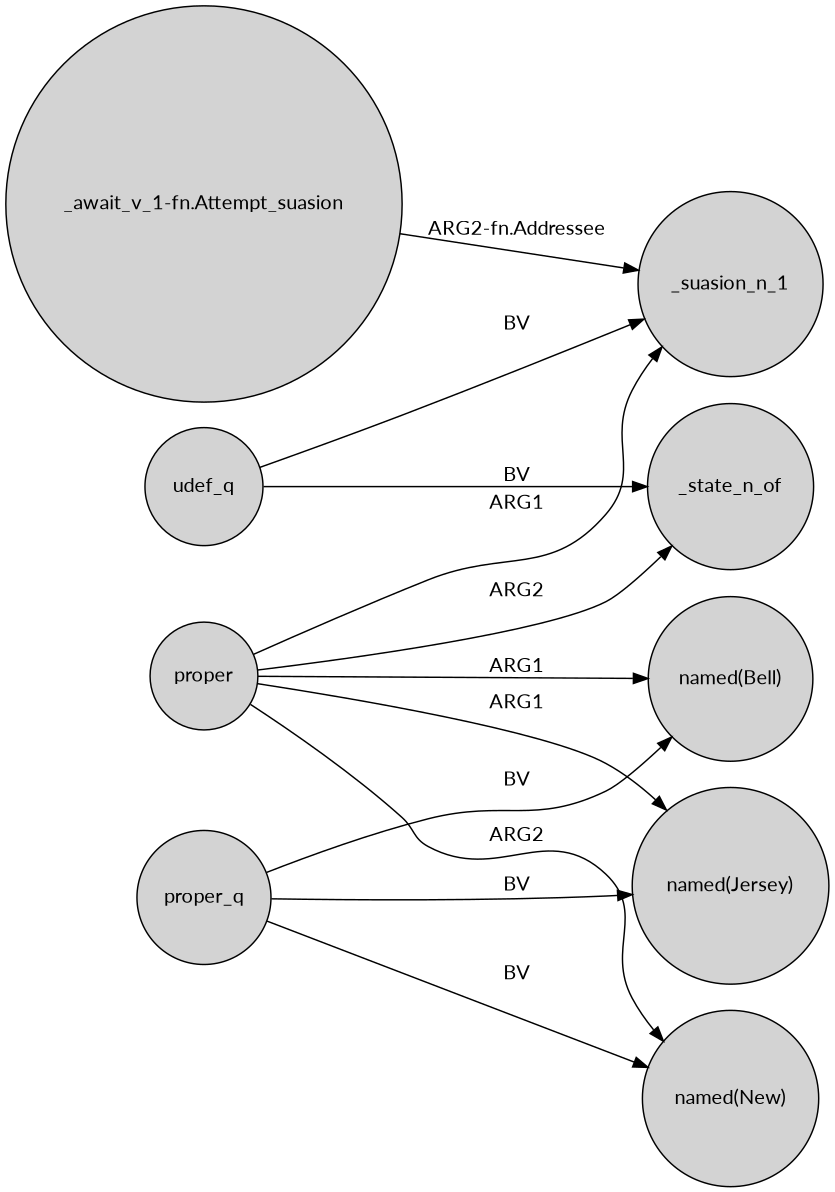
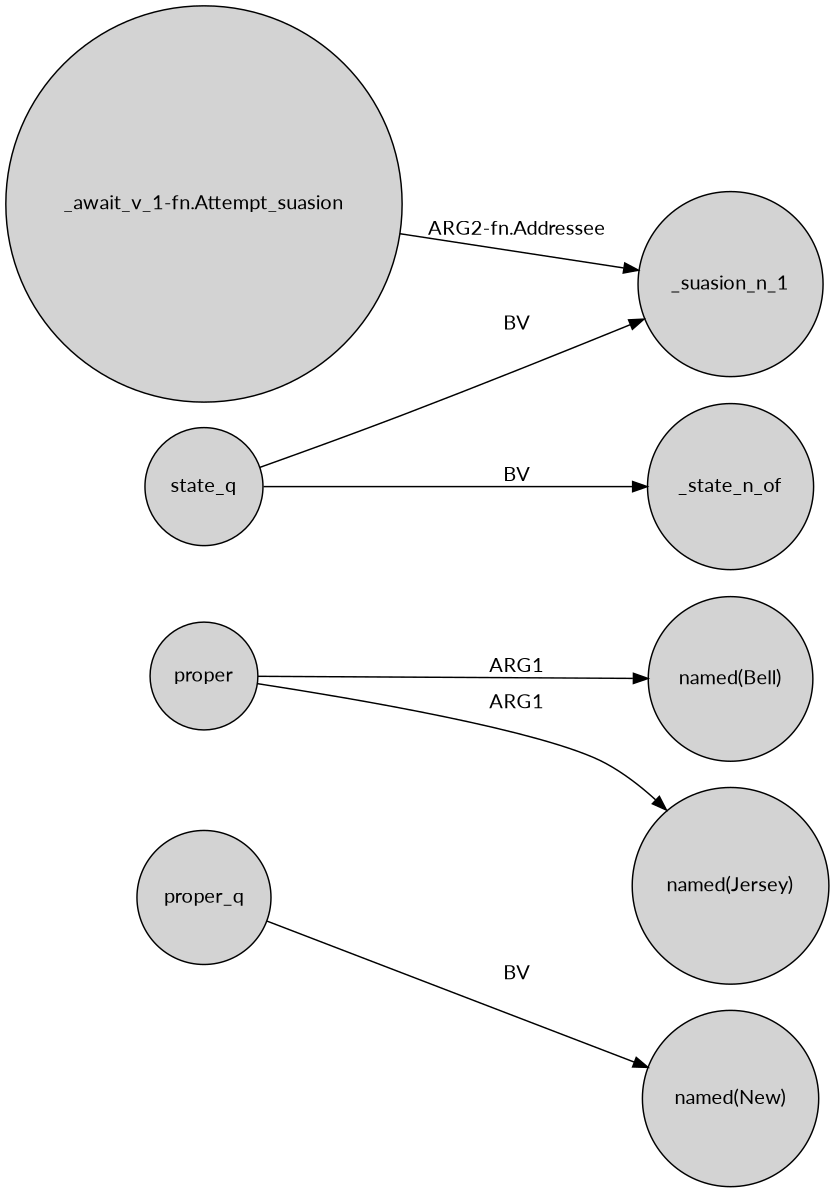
(204, 487) -> (204, 487)
(512, 561) -> none
(469, 638) -> none
(468, 812) -> none
(490, 858) -> none
(445, 900) -> none
